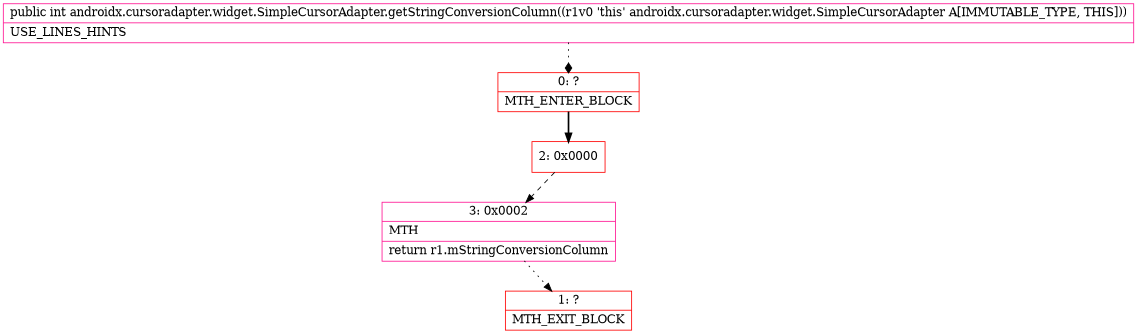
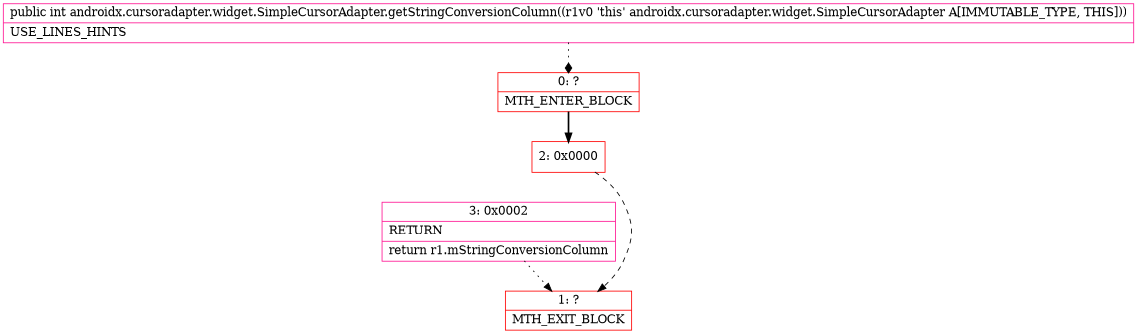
(543, 184) -> (631, 226)
(404, 231) -> (416, 231)
